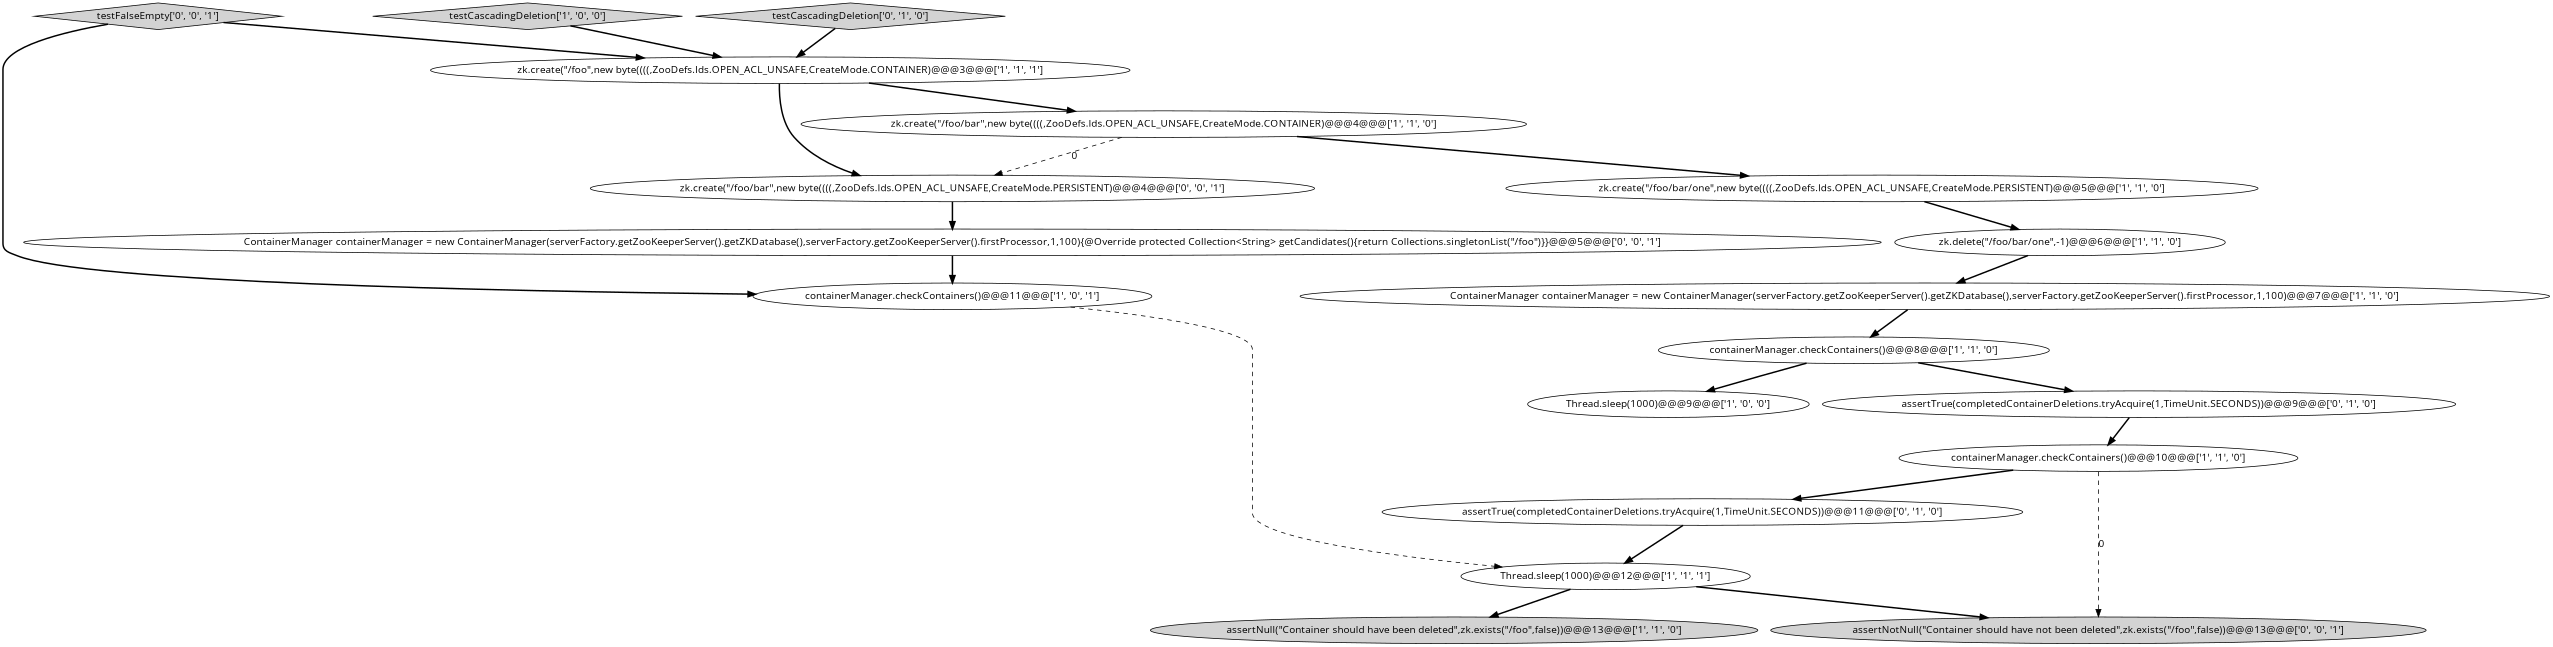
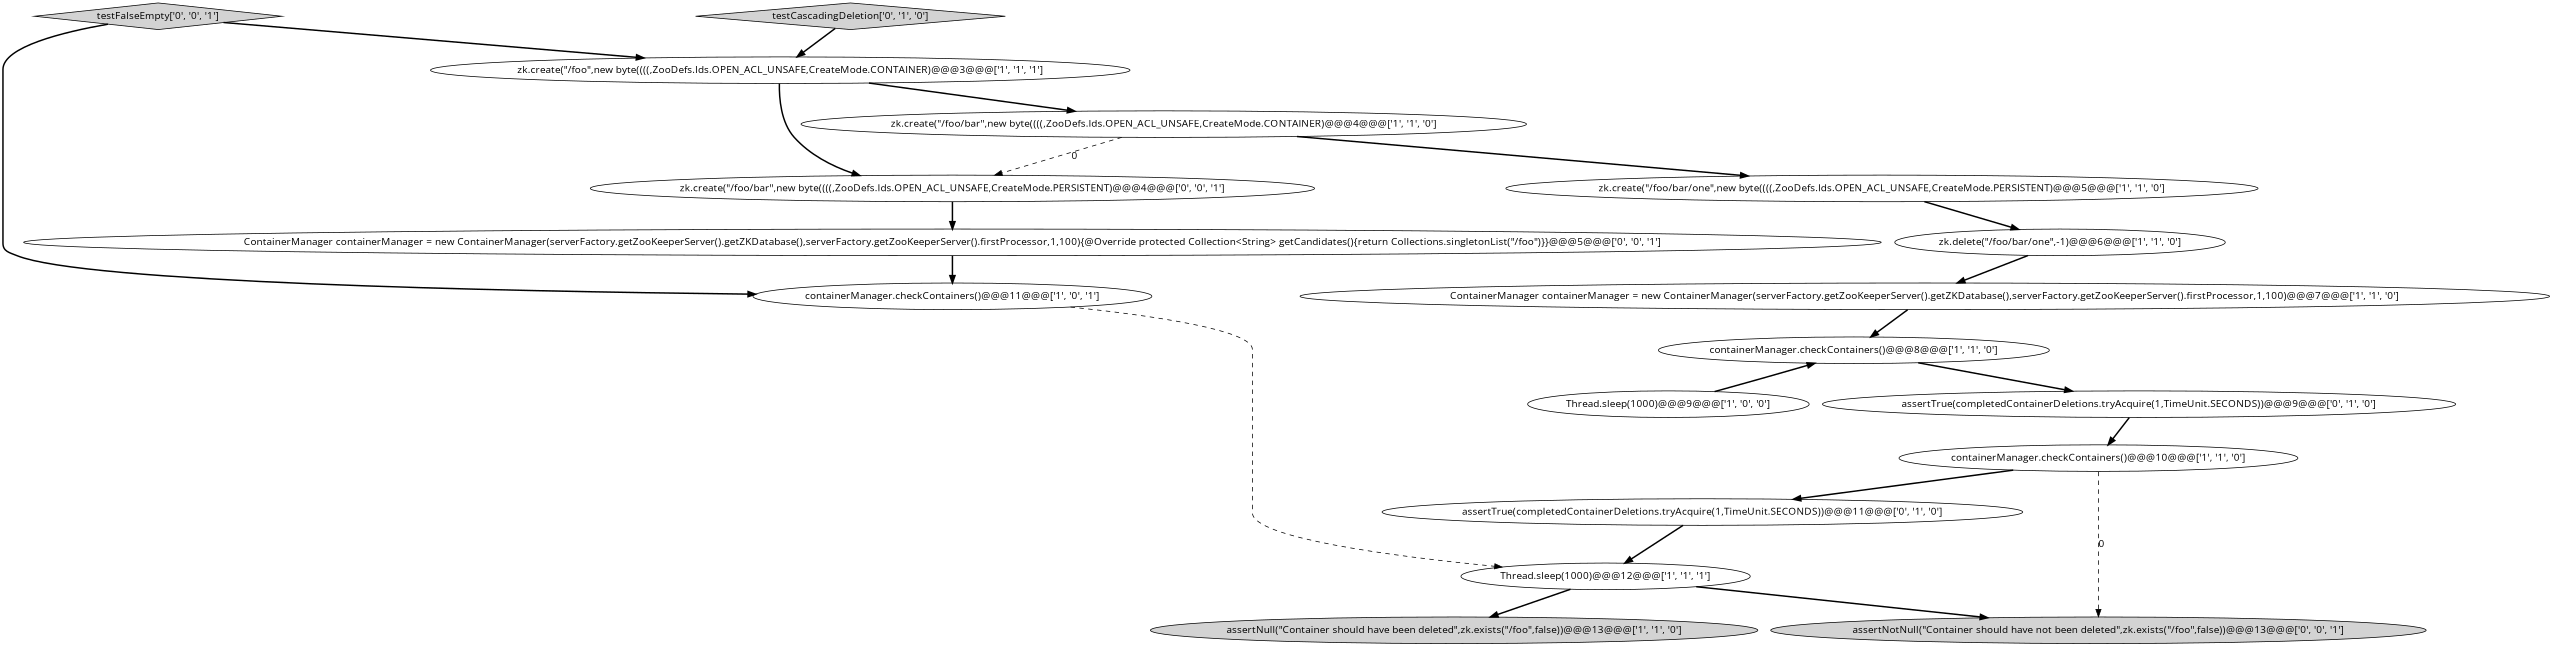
(528, 16) -> none
(1760, 376) -> (1761, 379)
